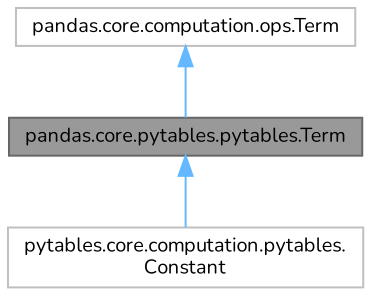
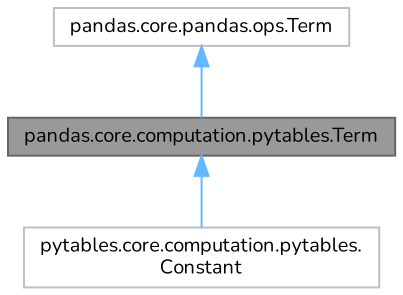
(186, 27) -> (202, 27)
(186, 137) -> (202, 137)
